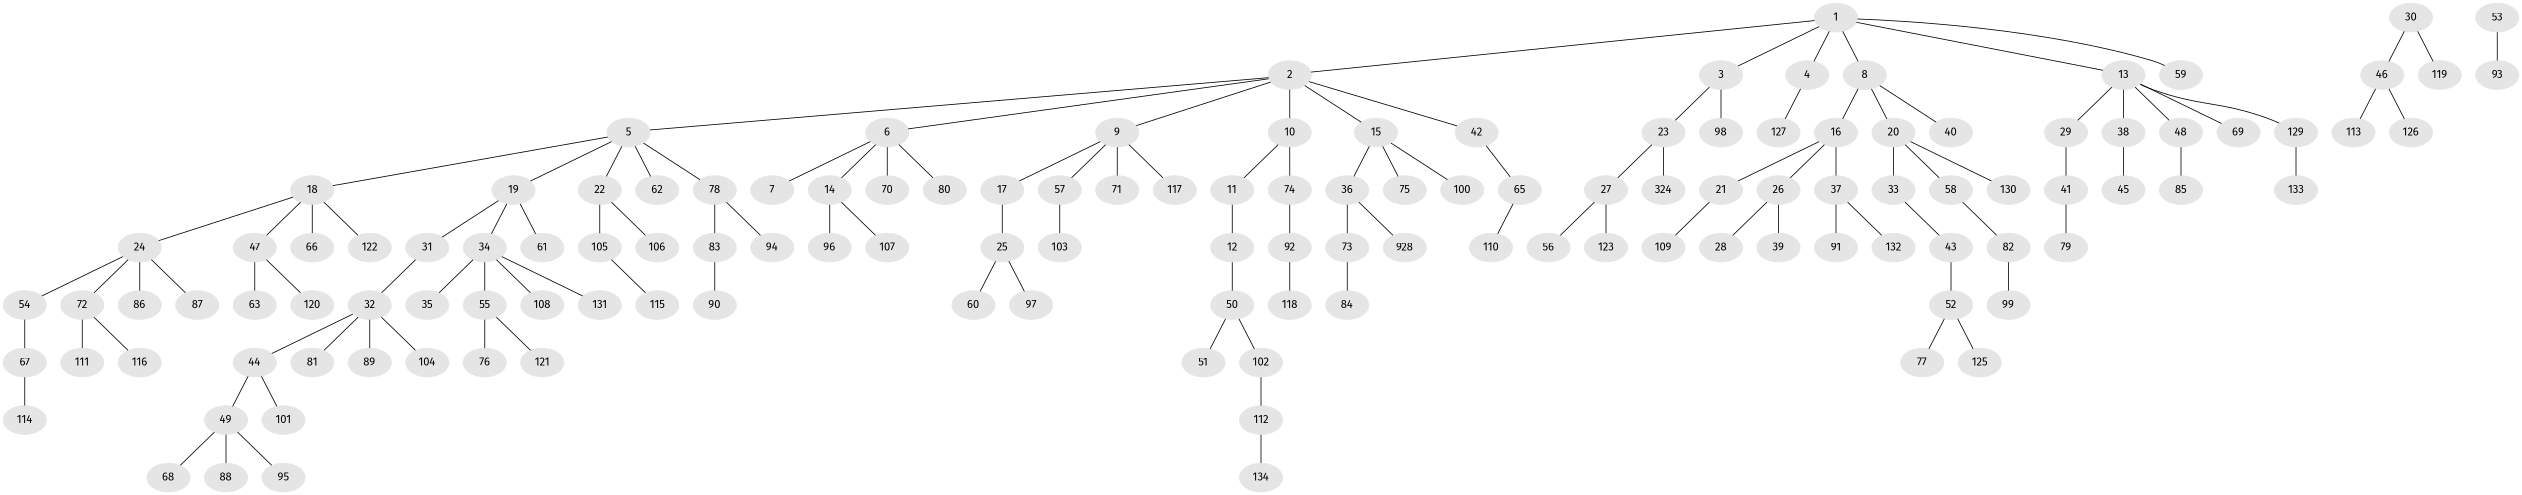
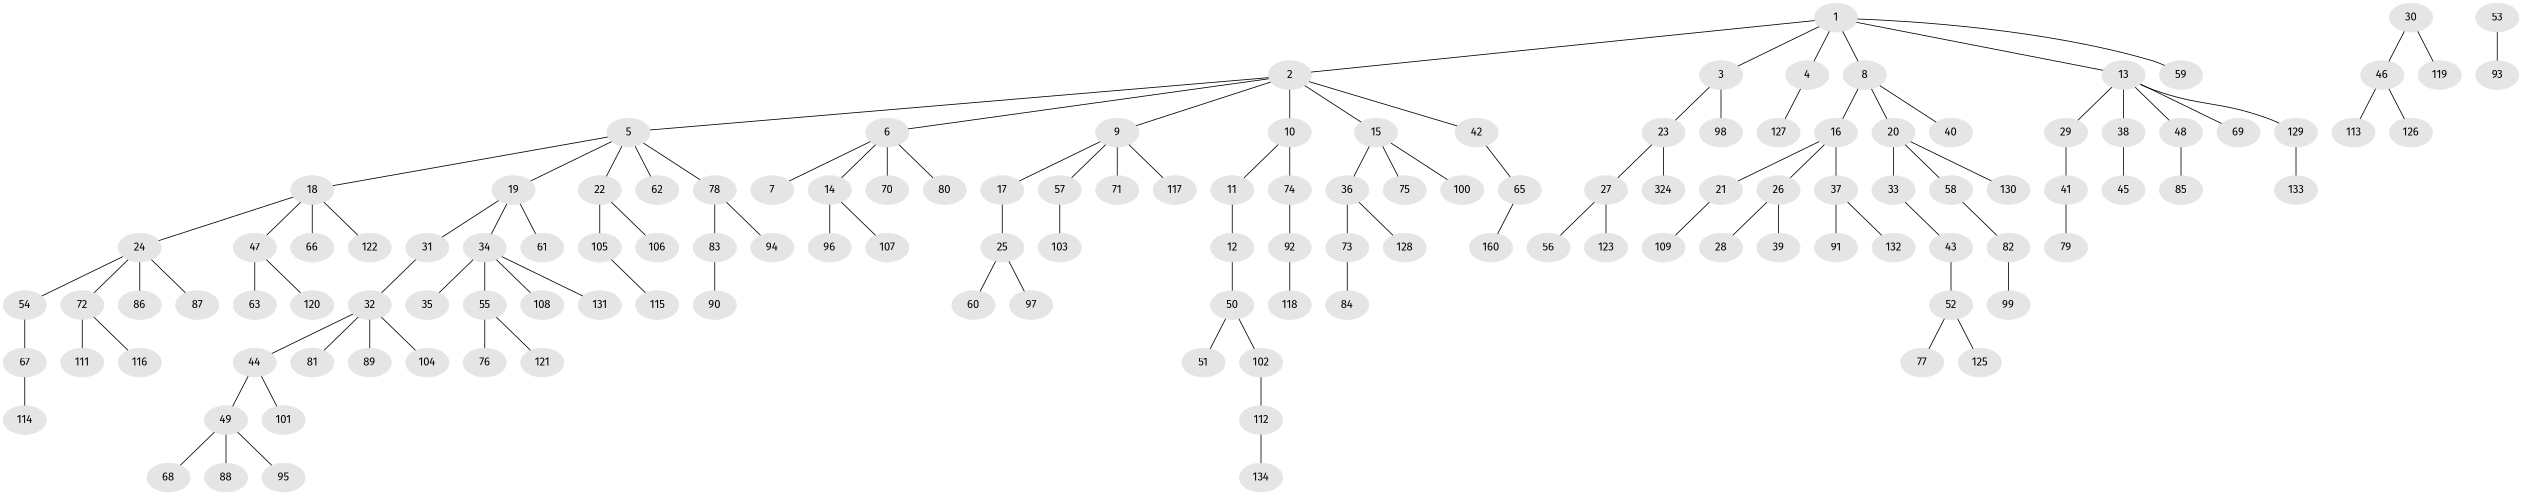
(1405, 248) -> (1405, 248)
(1491, 248) -> (1491, 248)
